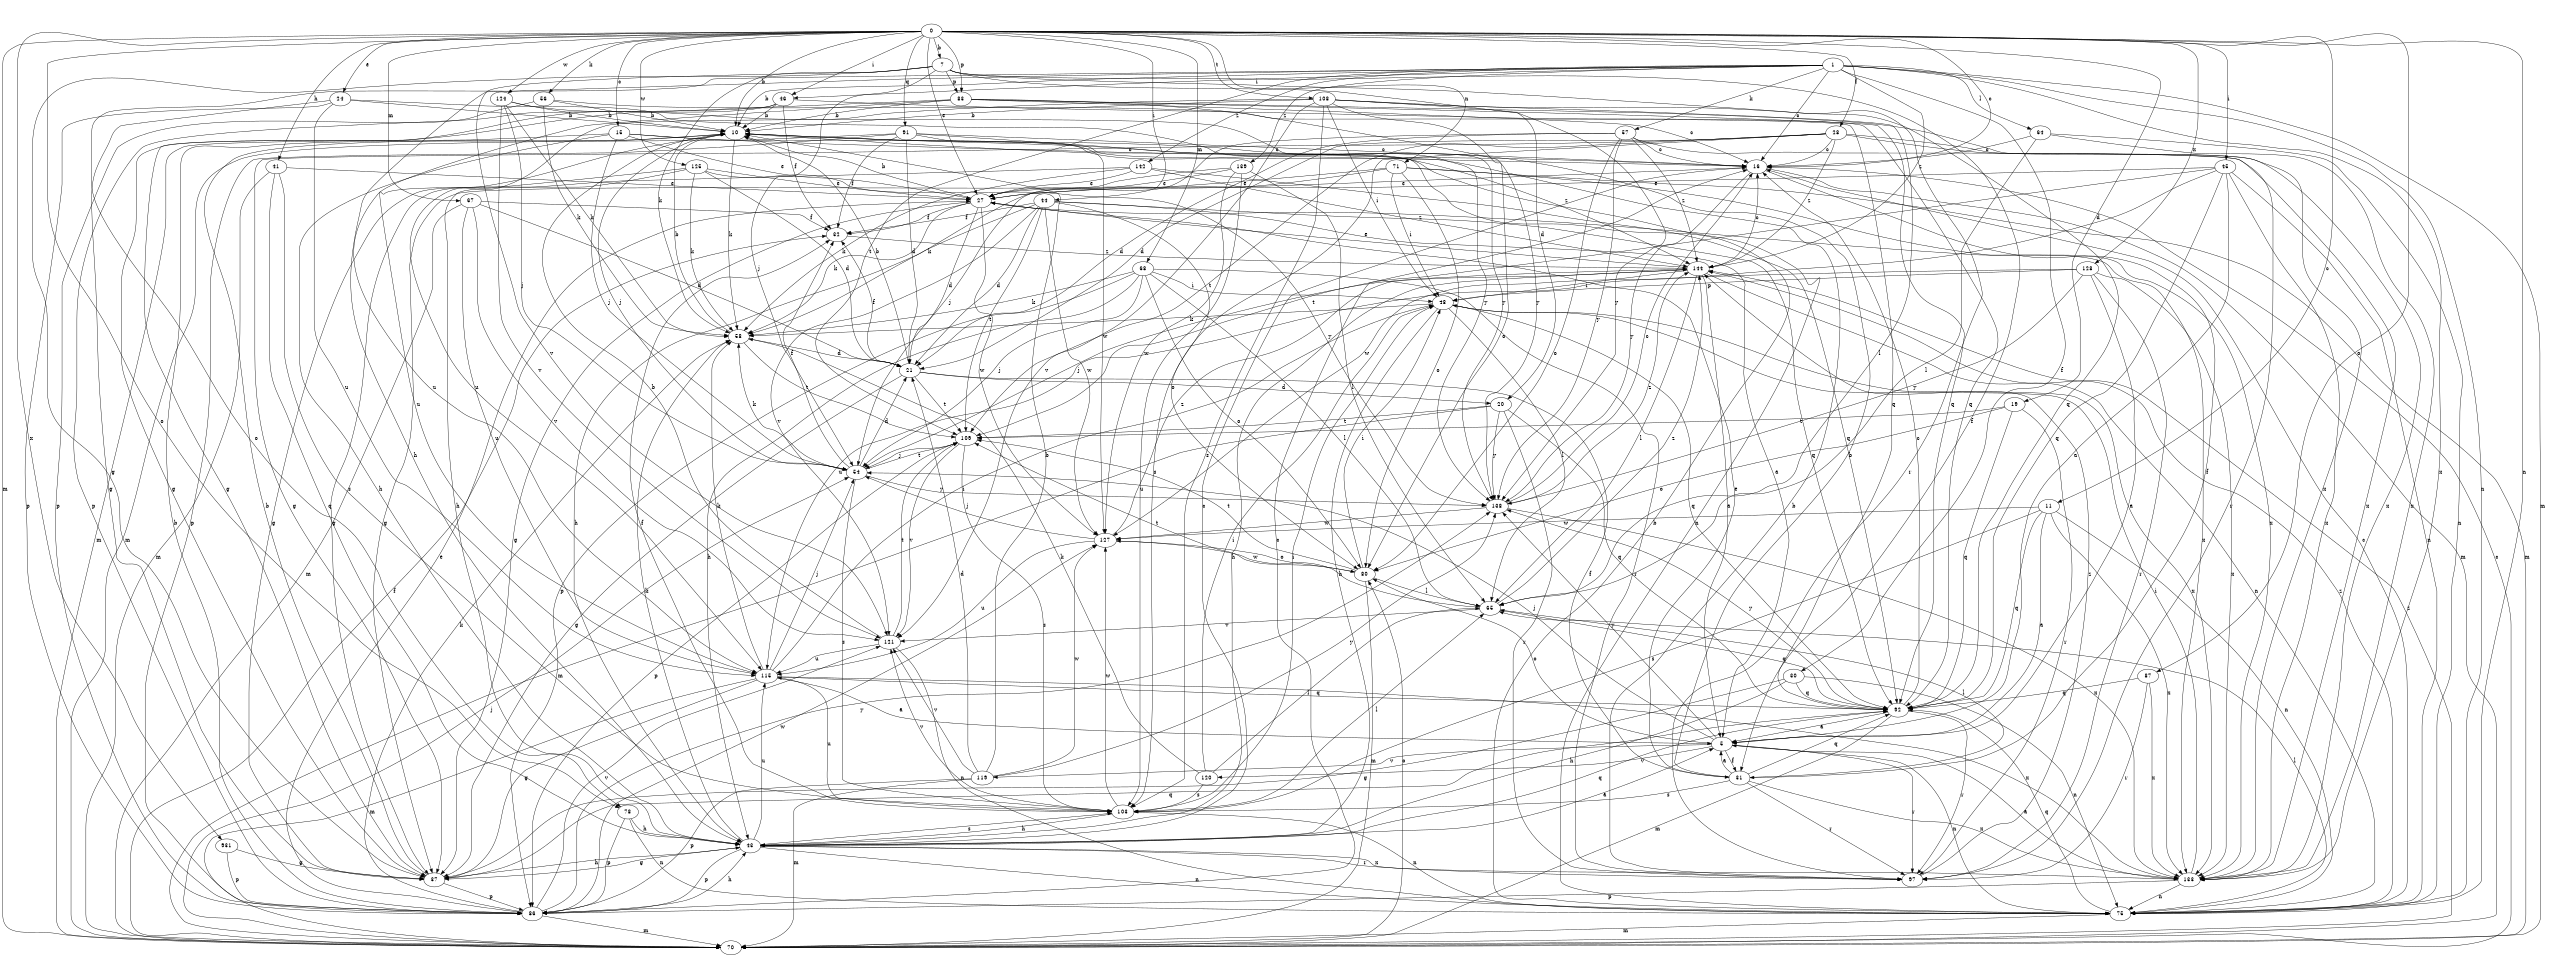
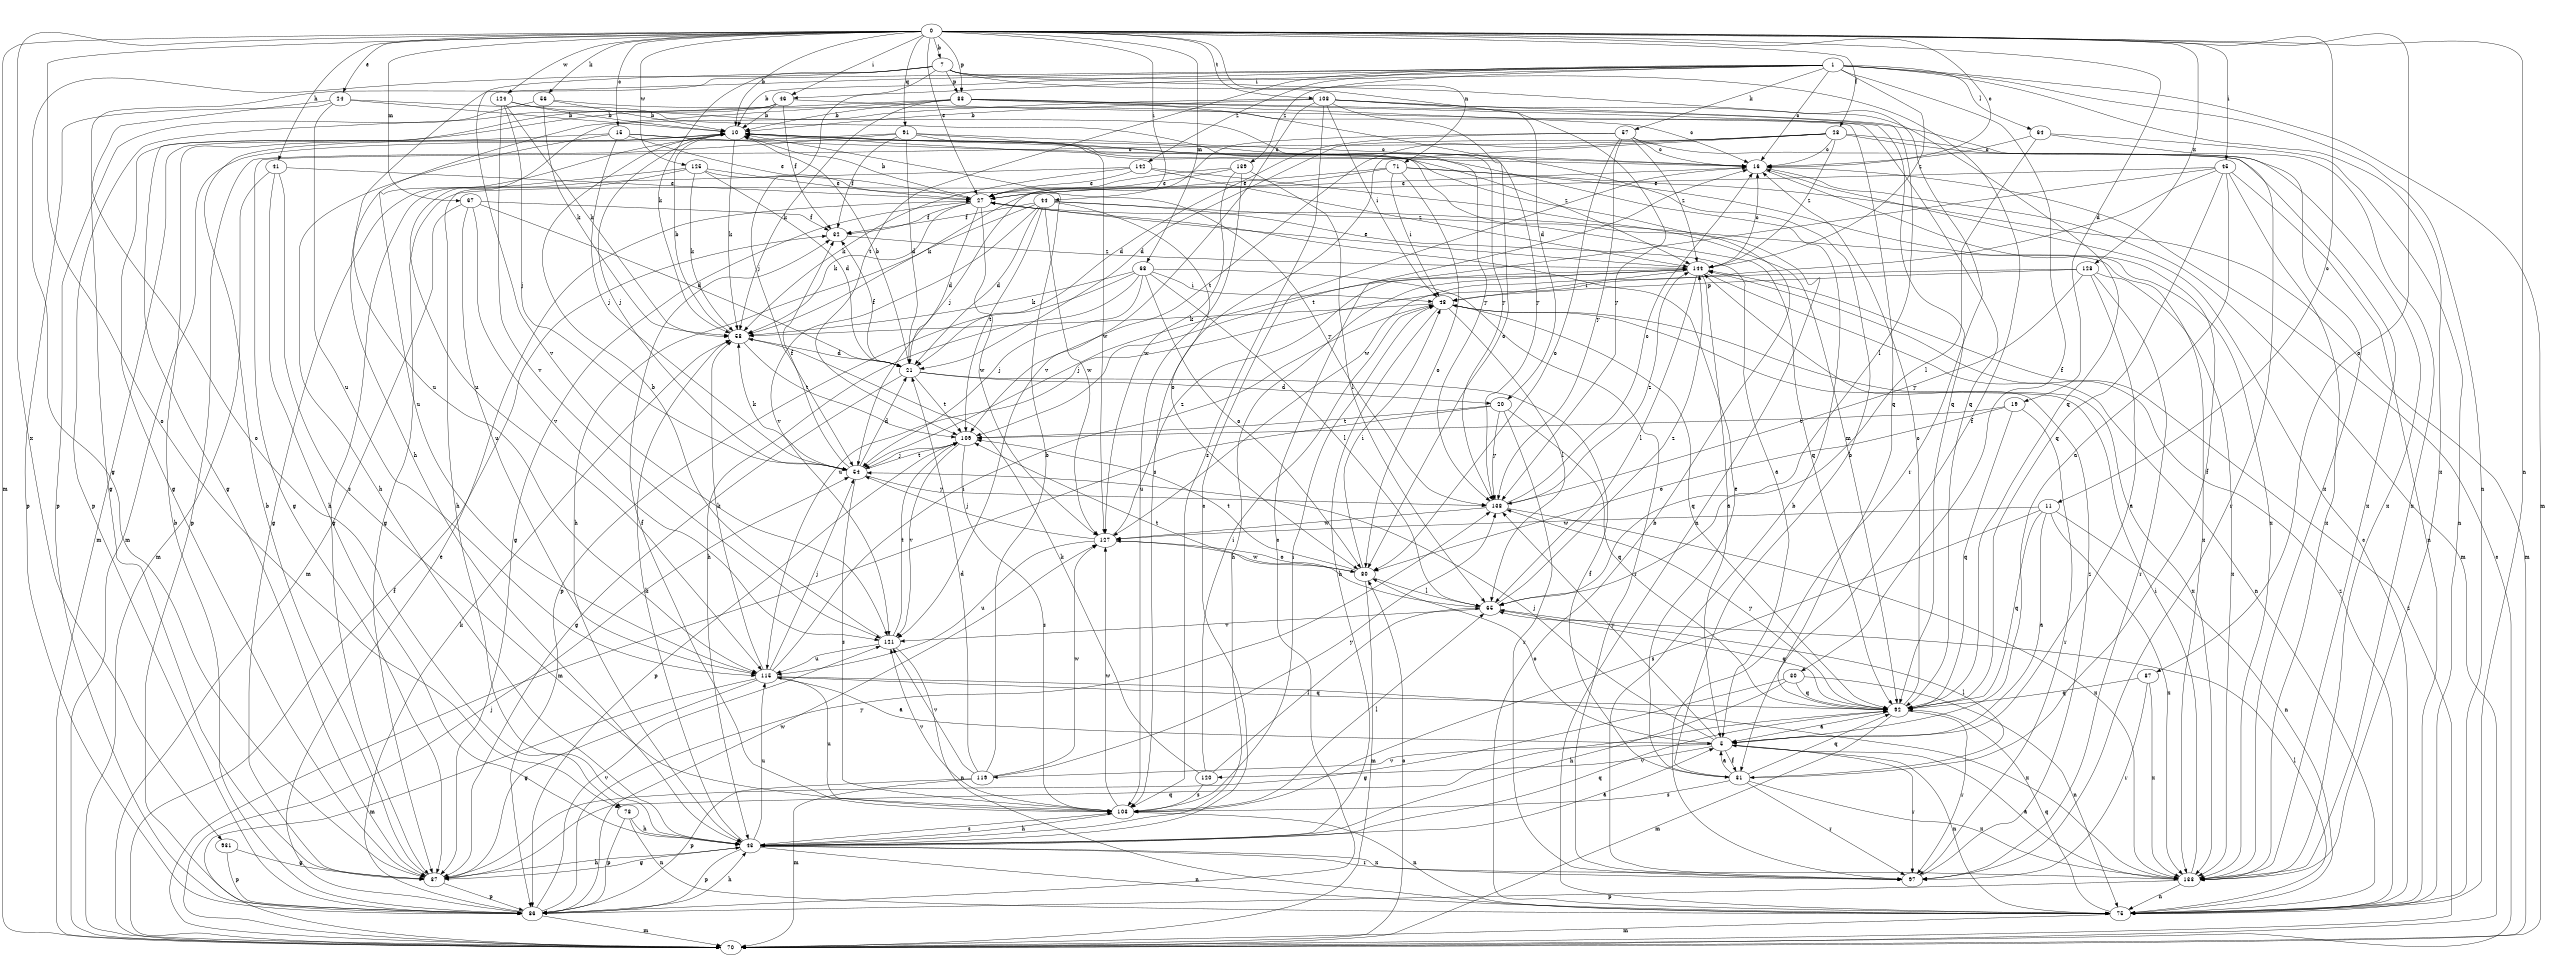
none -> (818, 173)
(1630, 335) -> none
(1849, 438) -> (1849, 438)
(330, 506) -> (330, 506)
